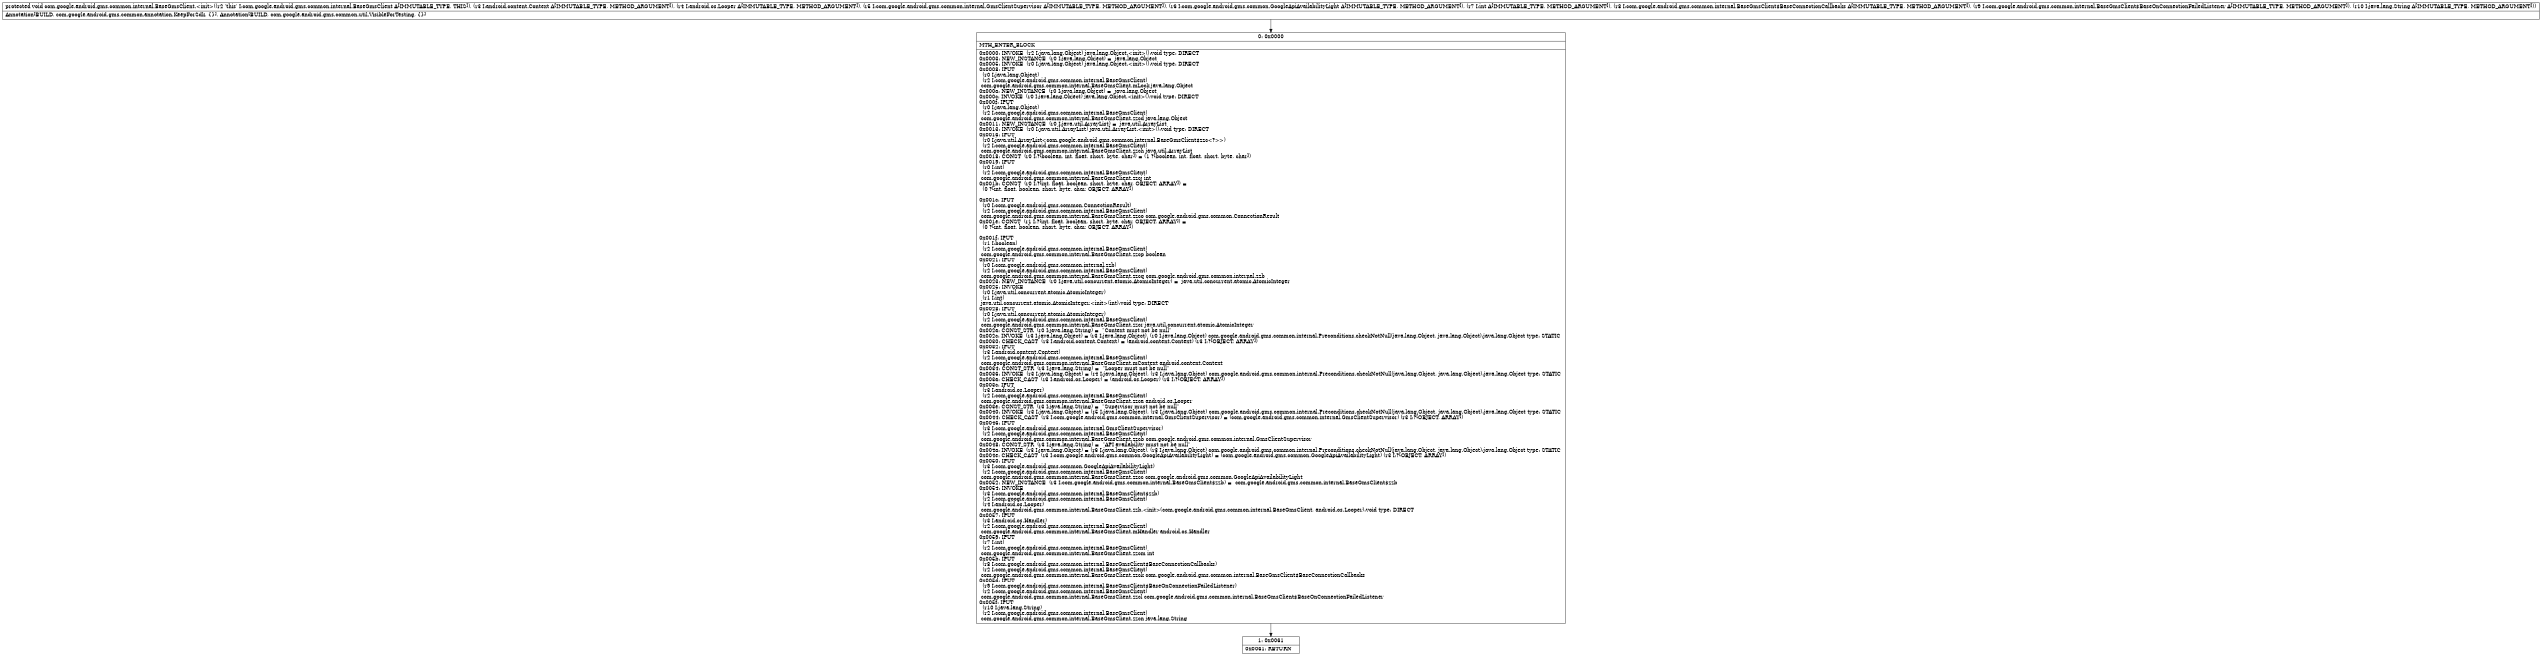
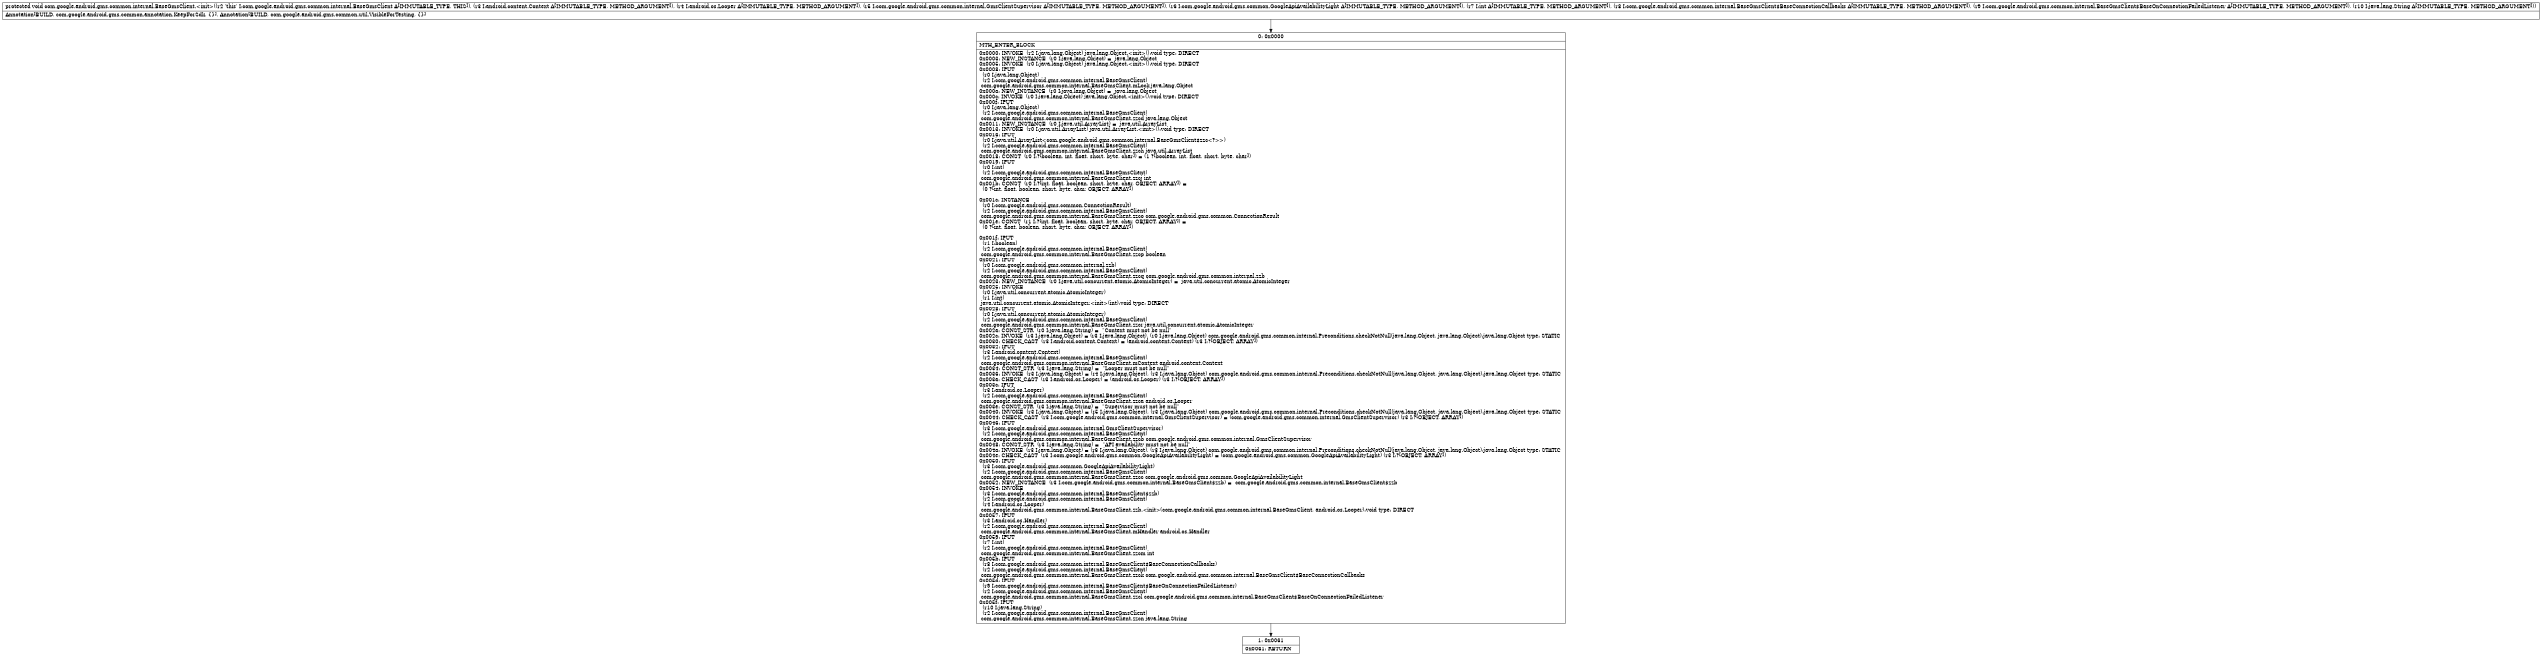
(999, 200) -> (1006, 200)
